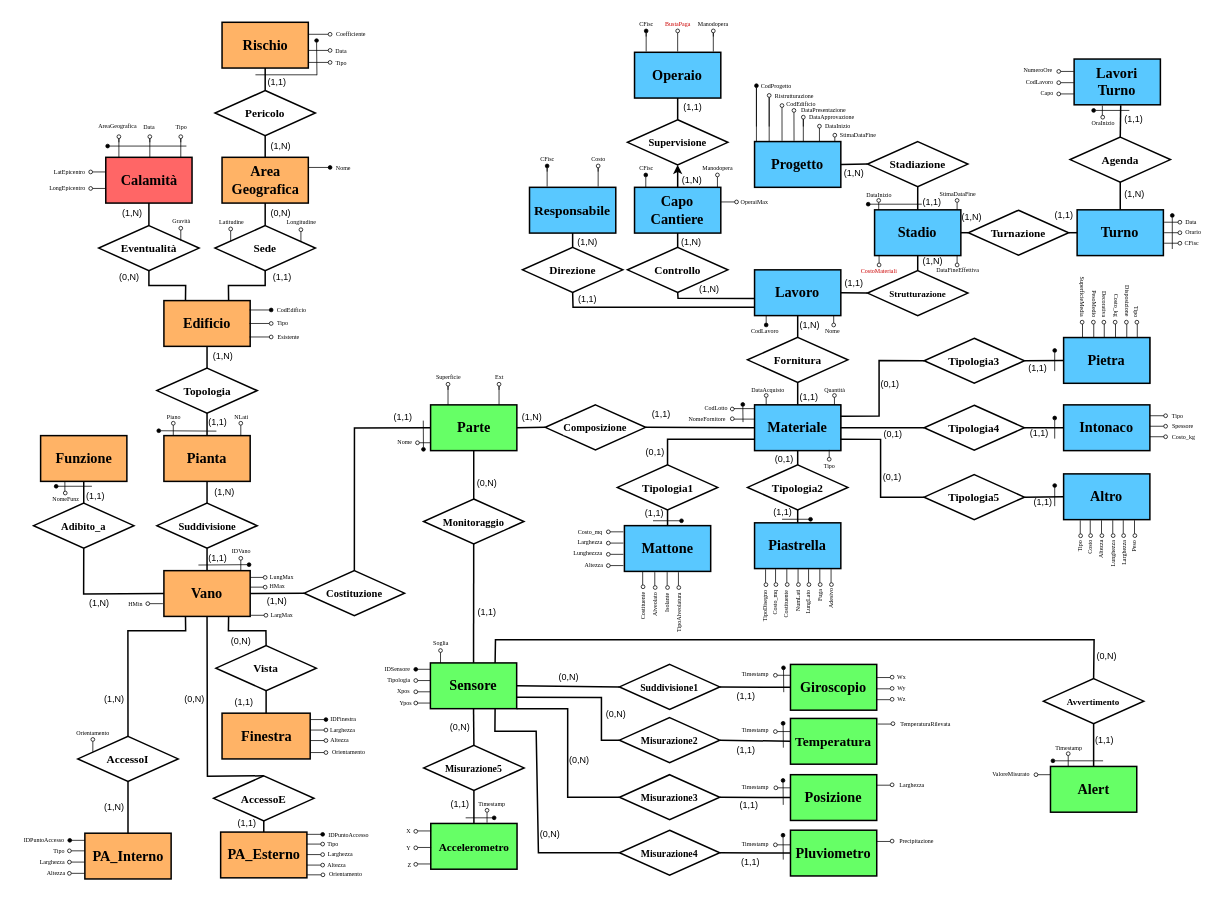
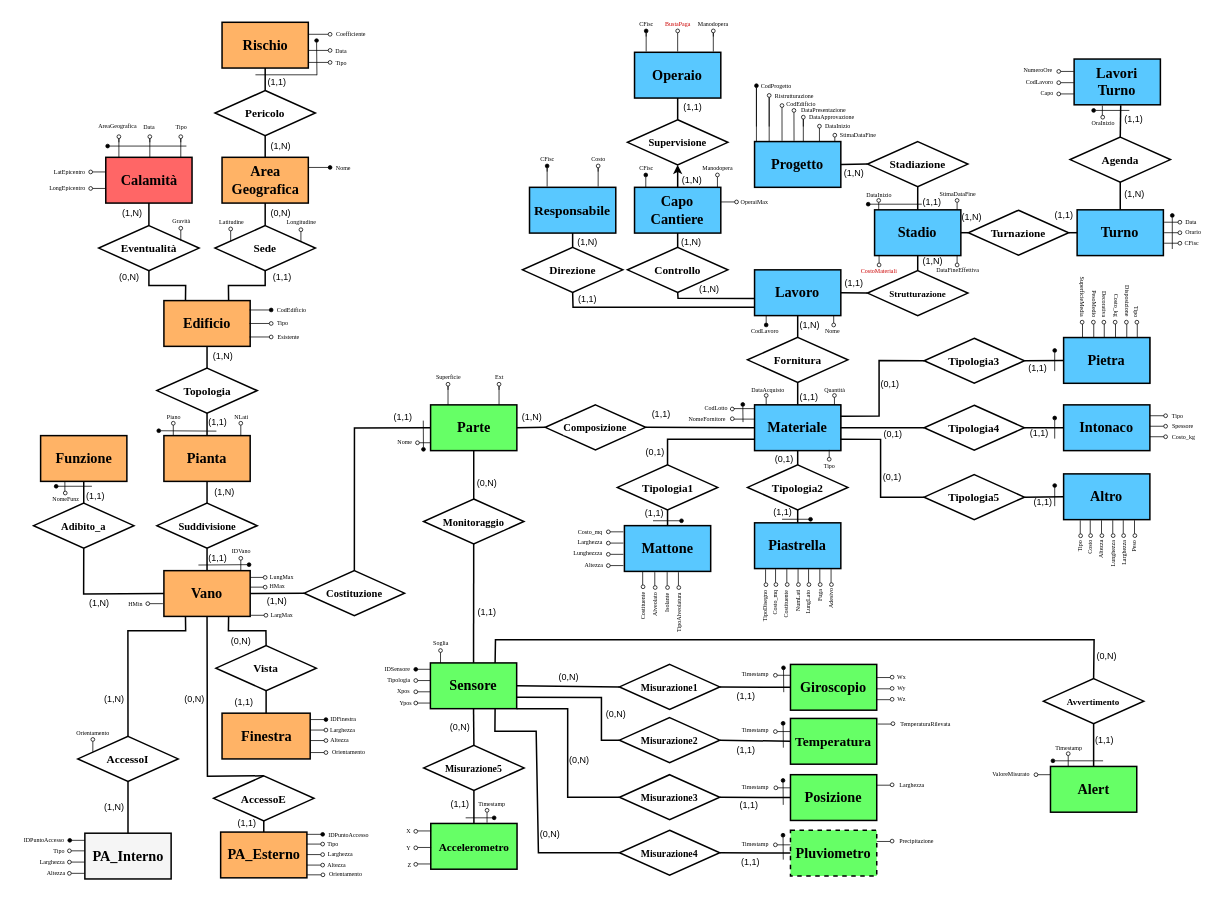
(669, 687) -> (669, 687)
(833, 853) -> (833, 853)
(128, 856) -> (128, 856)
